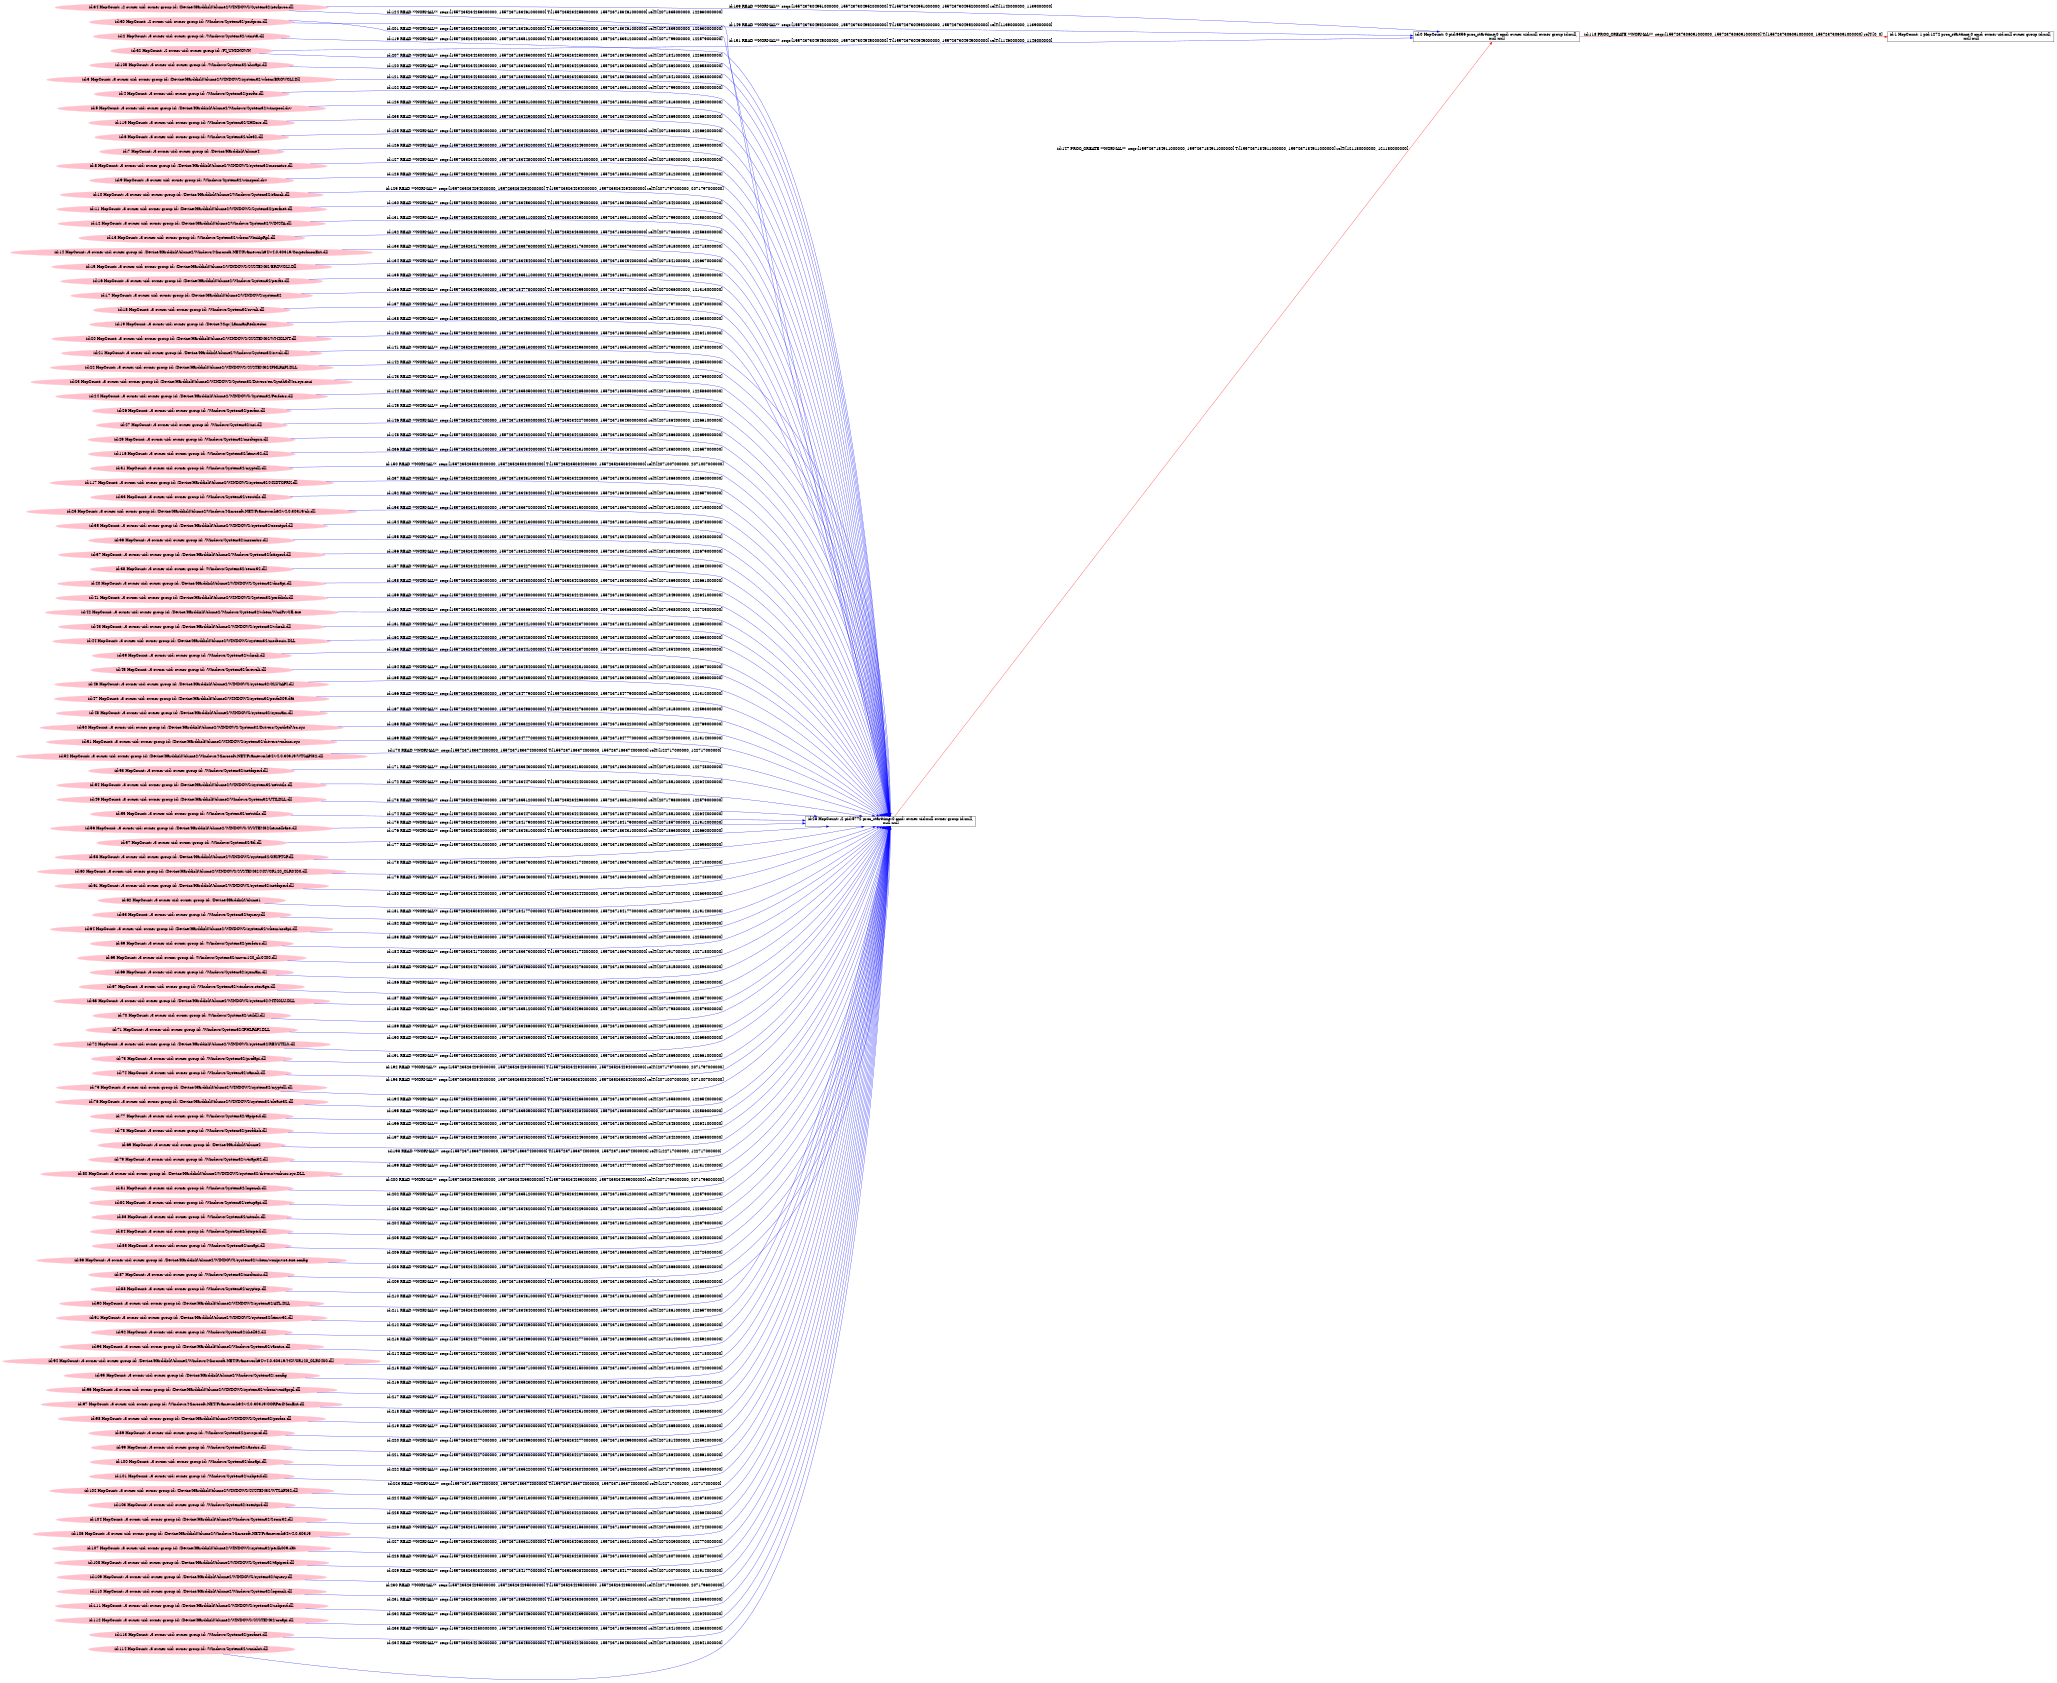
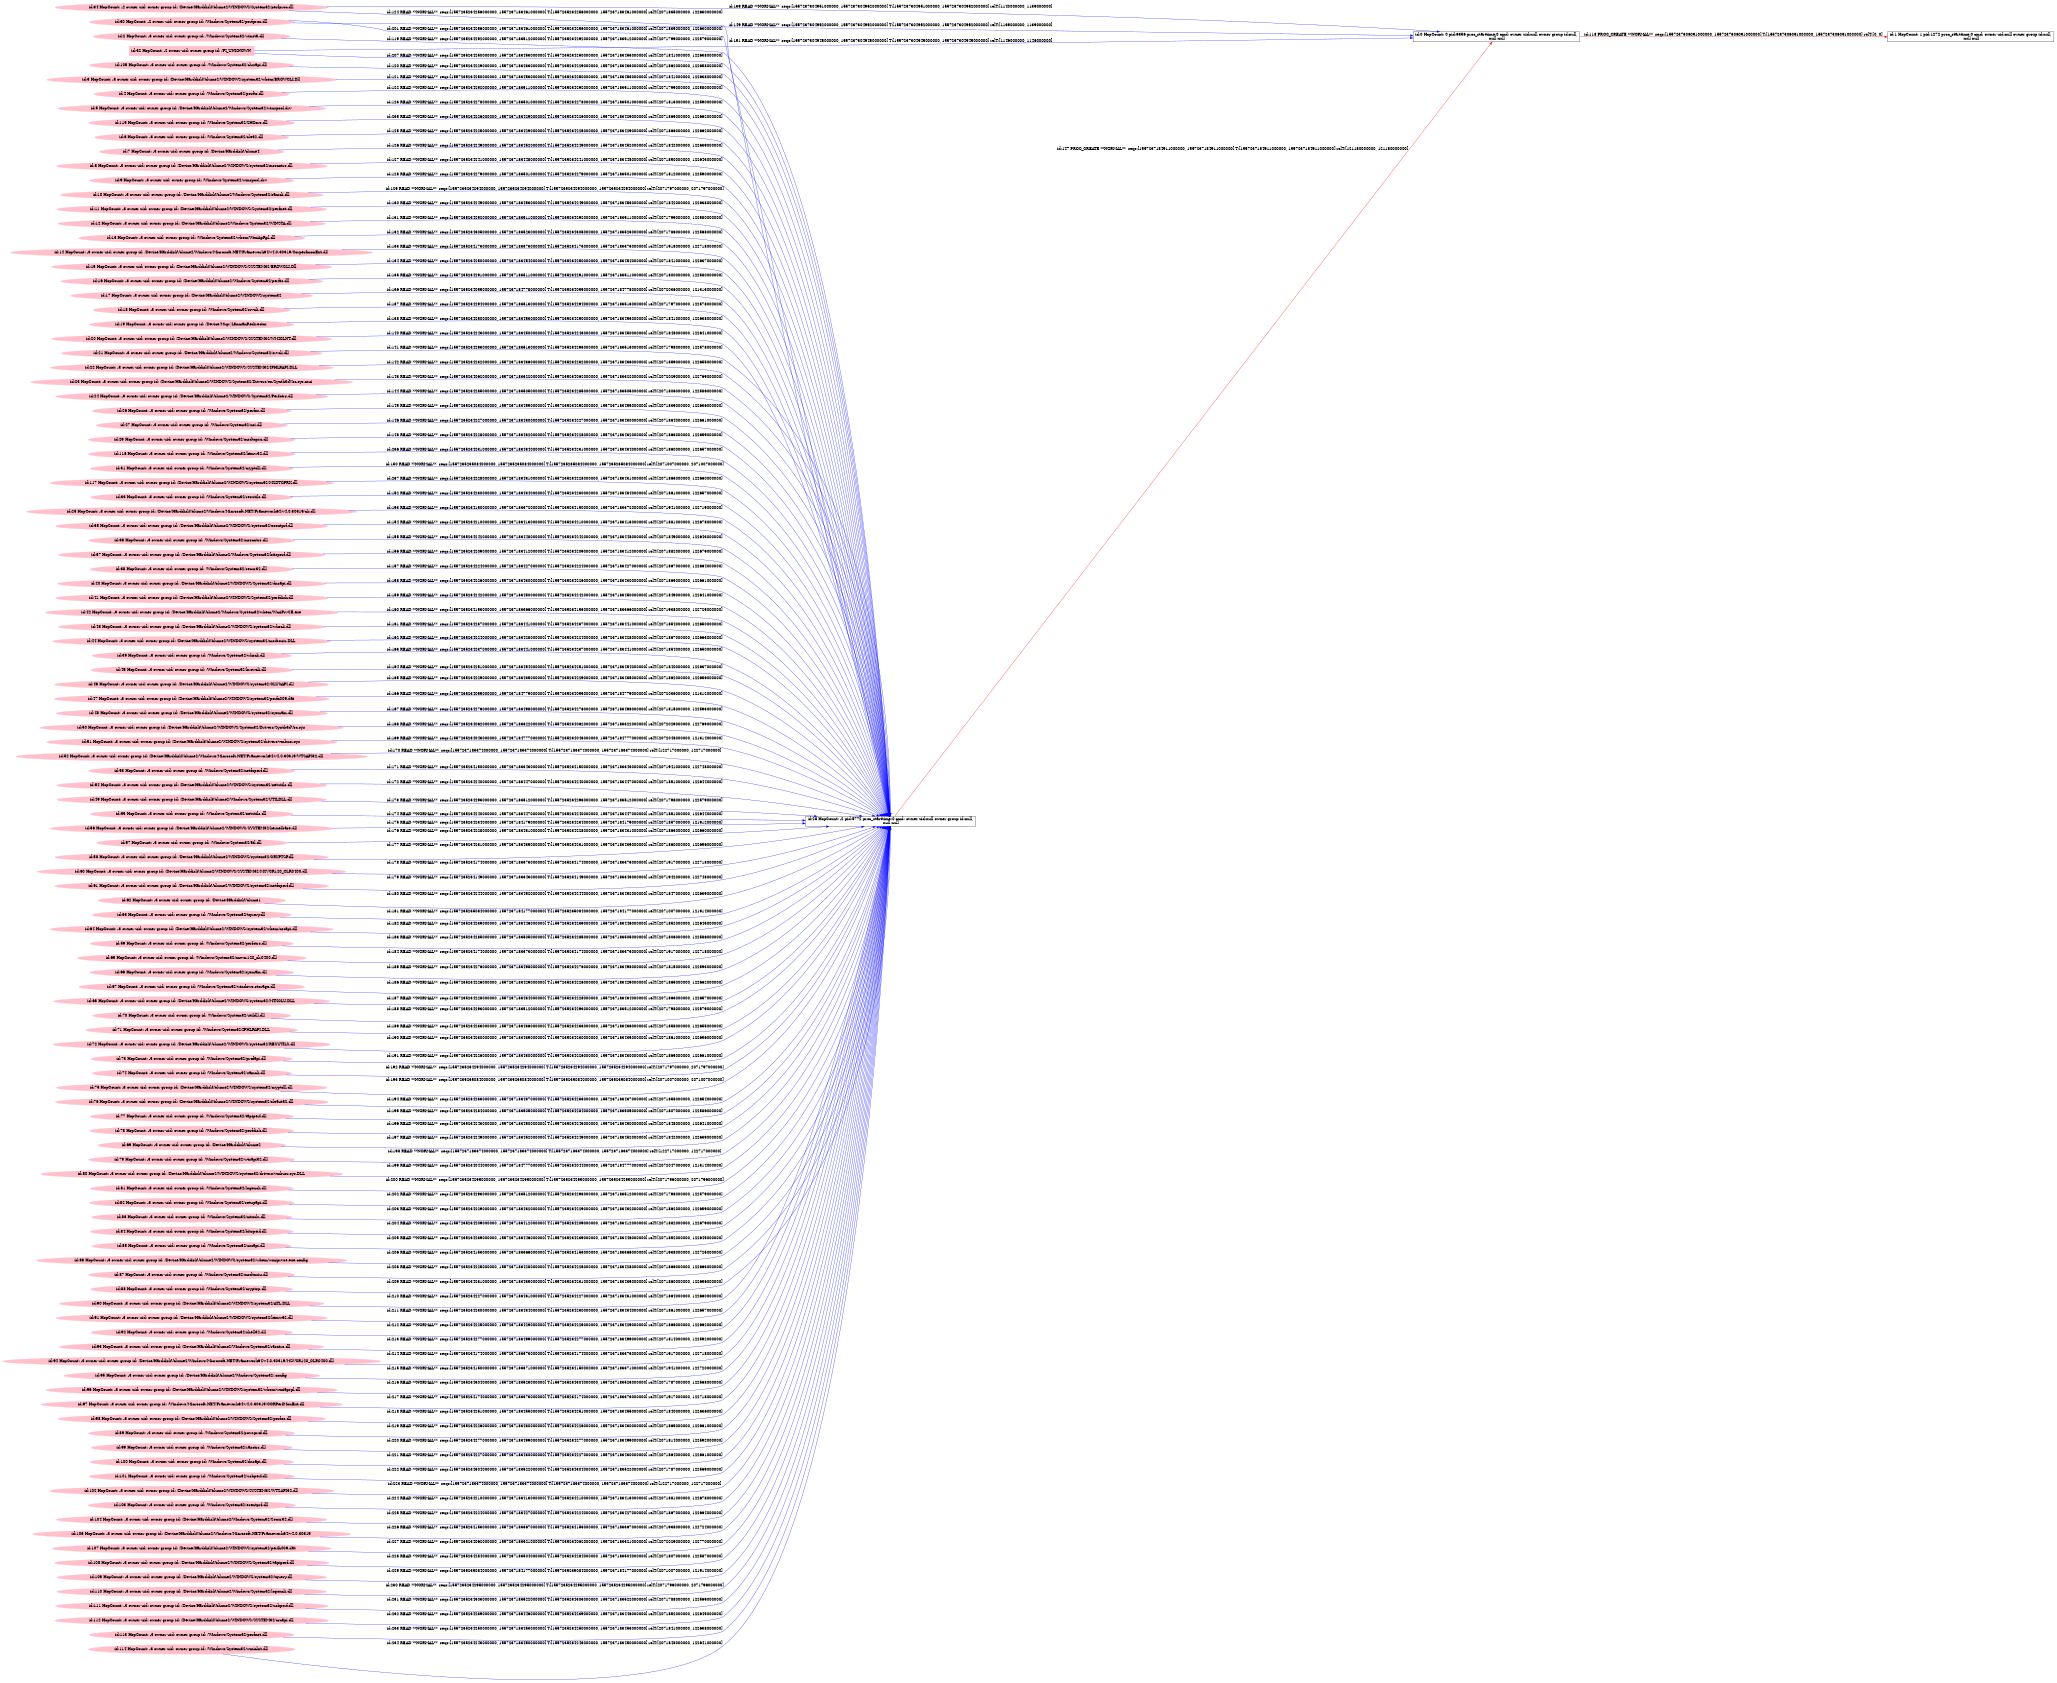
(192, 51) -> (192, 51)
